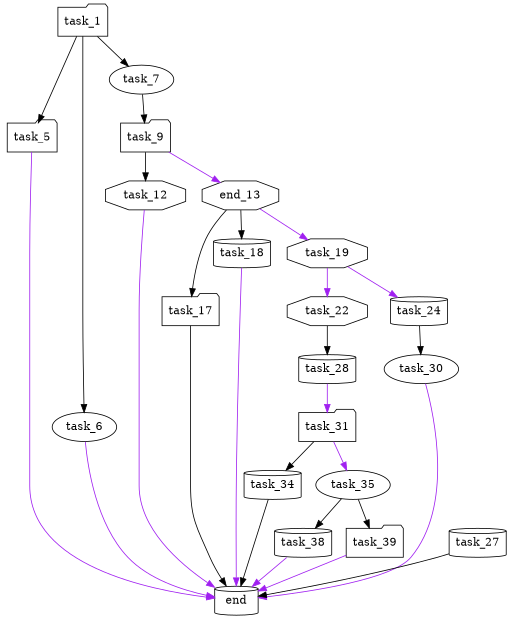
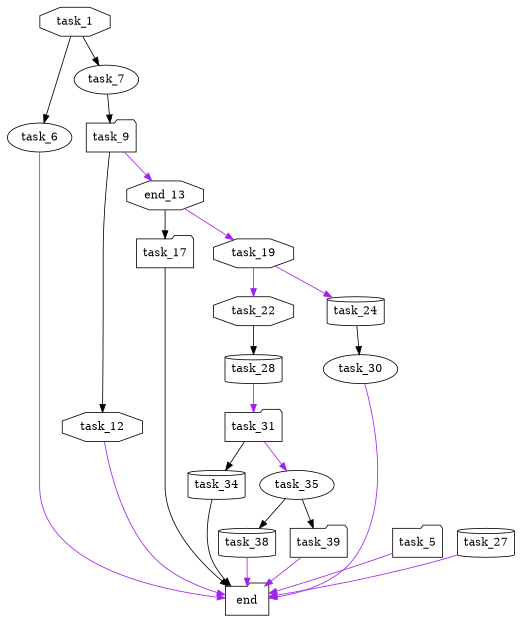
(83, 22) -> (75, 22)
(59, 76) -> none
(242, 253) -> none
(358, 576) -> (368, 578)
(236, 601) -> (247, 601)
